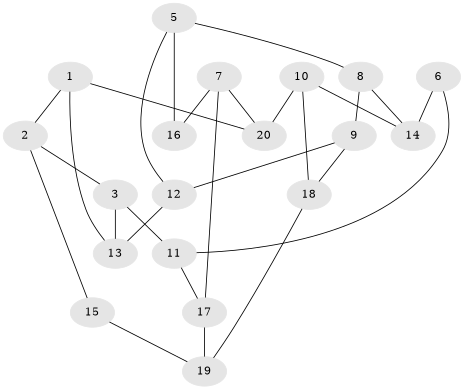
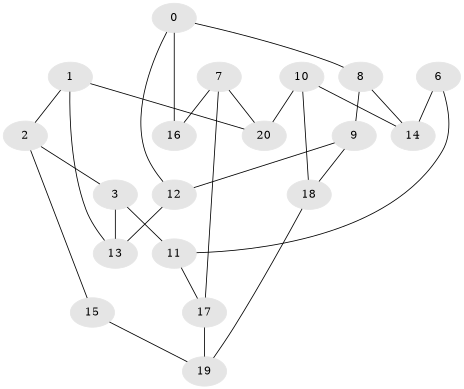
(174, 18) -> (174, 18)
